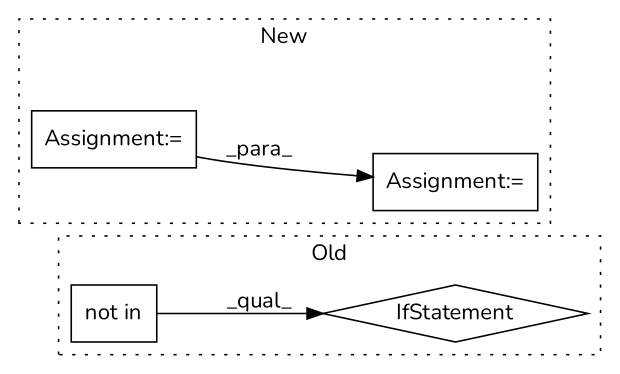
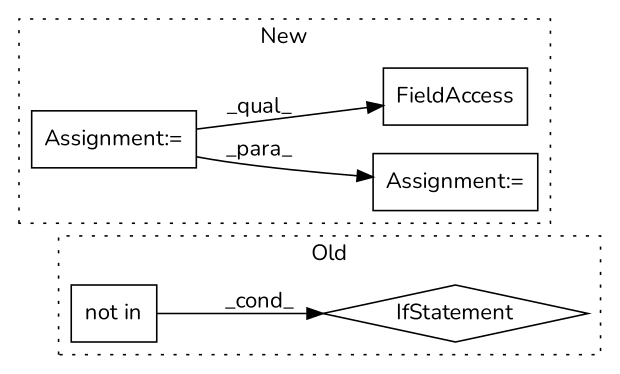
none -> (455, 97)
(260, 302) -> (260, 302)
